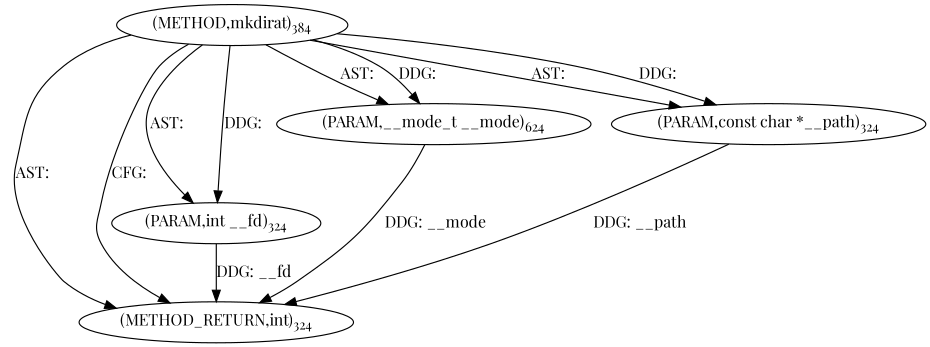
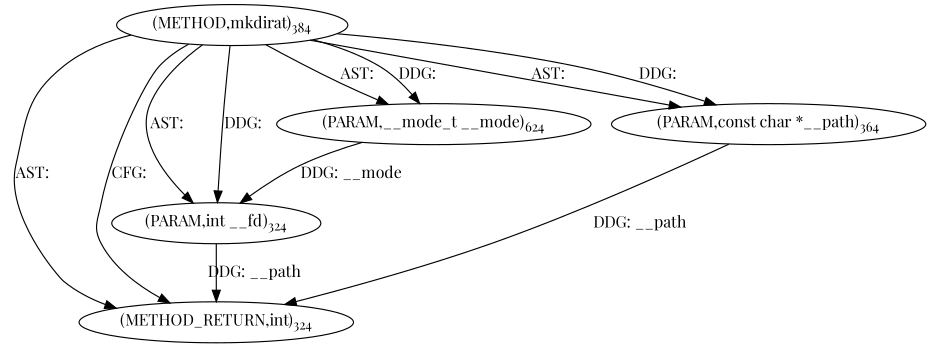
(870, 122) -> (870, 122)
(359, 233) -> (303, 164)
(254, 273) -> (254, 273)
